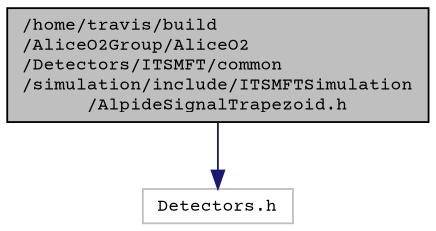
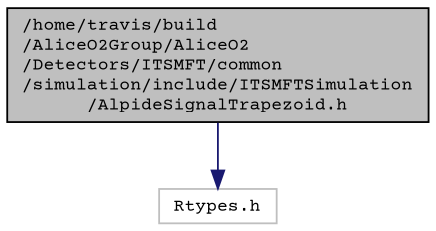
(218, 206) -> (218, 206)
